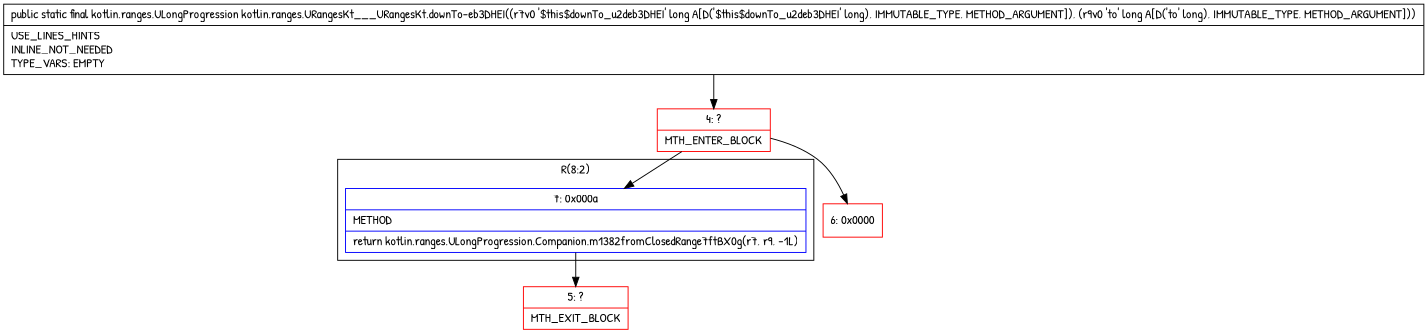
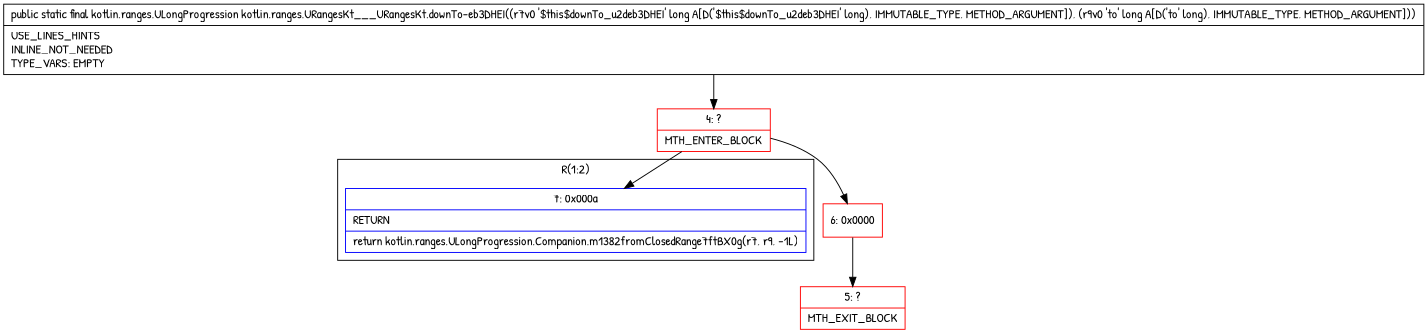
(576, 170) -> (576, 170)
(373, 220) -> (371, 220)
(576, 266) -> (853, 257)
